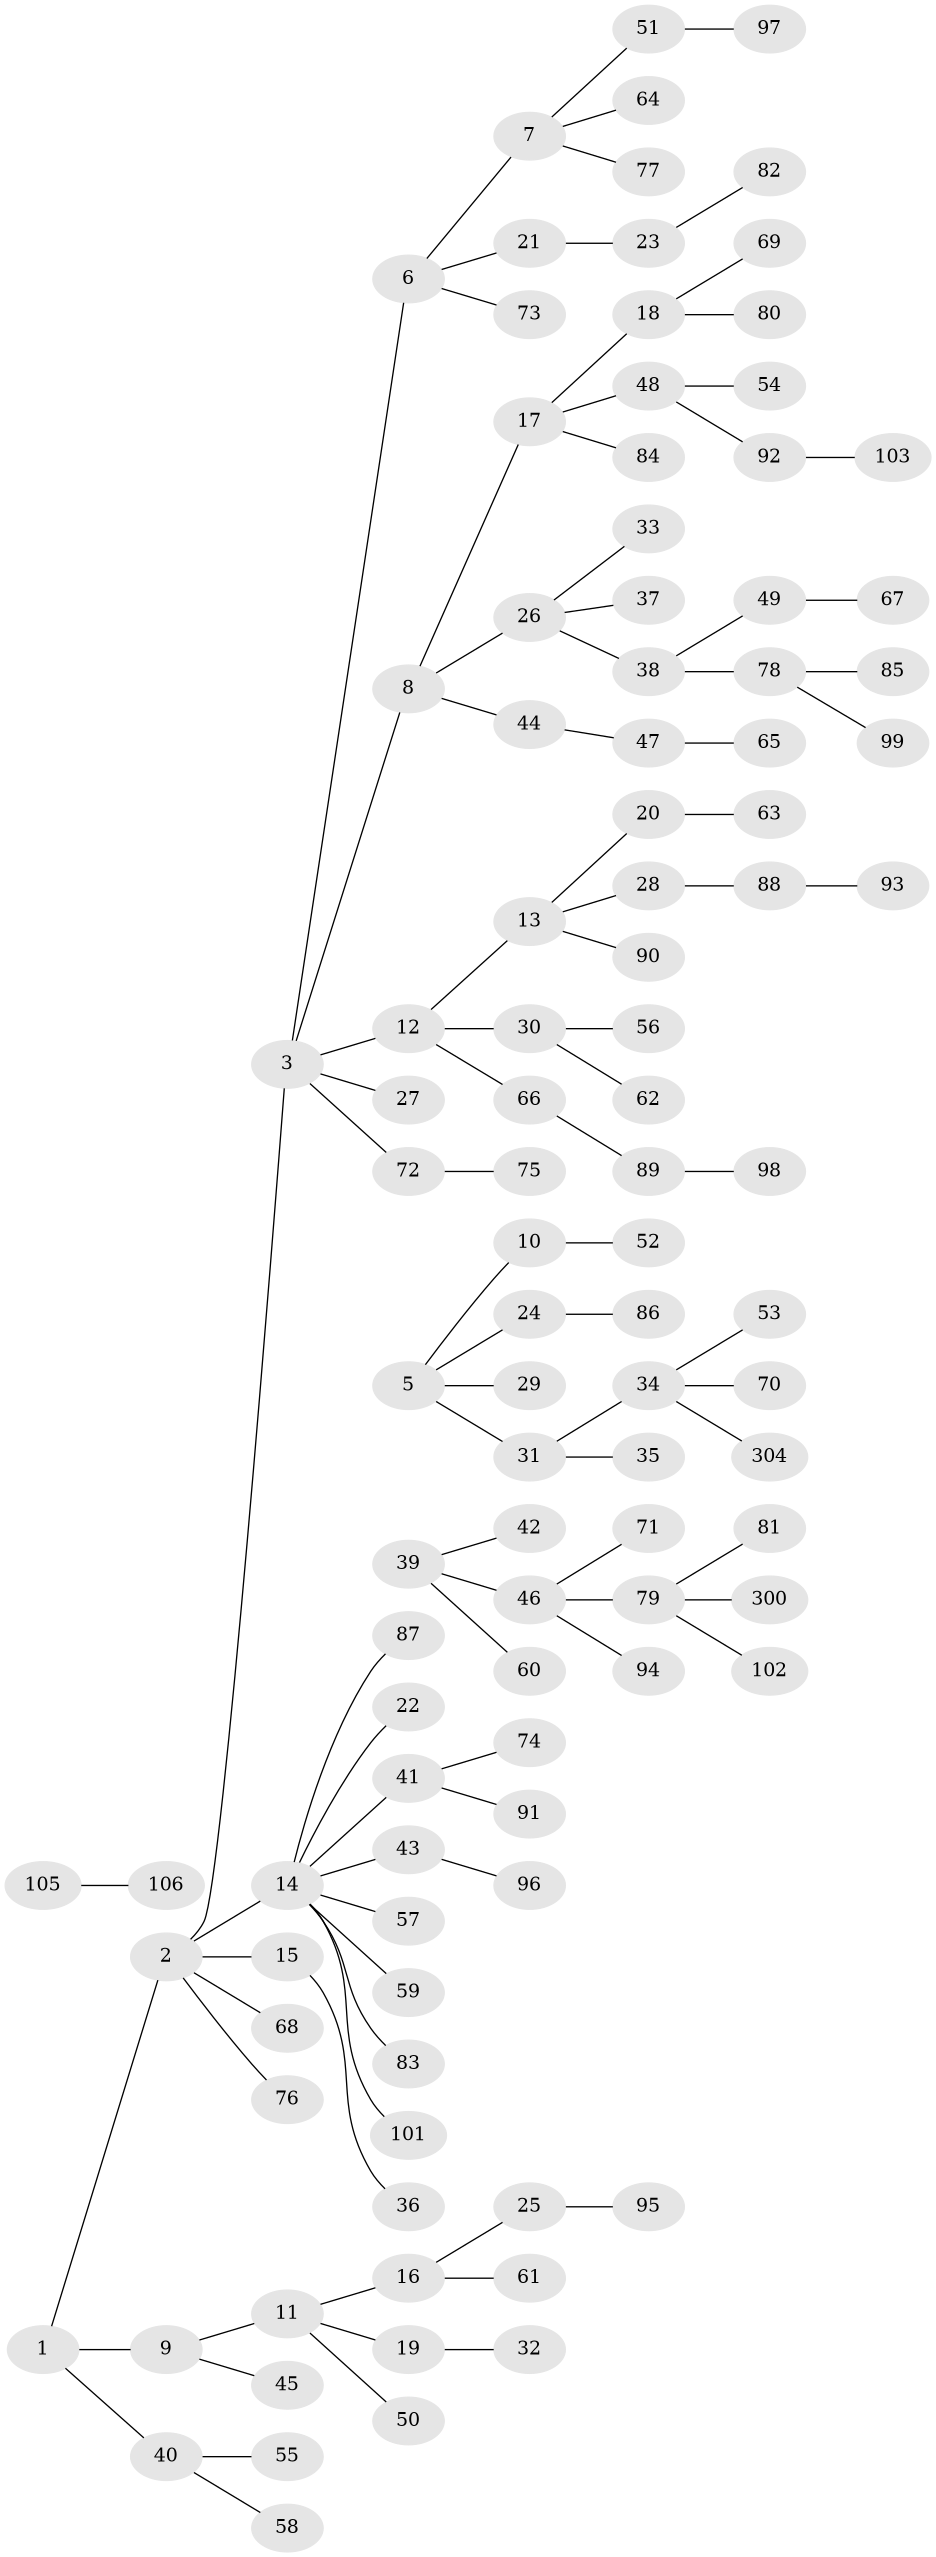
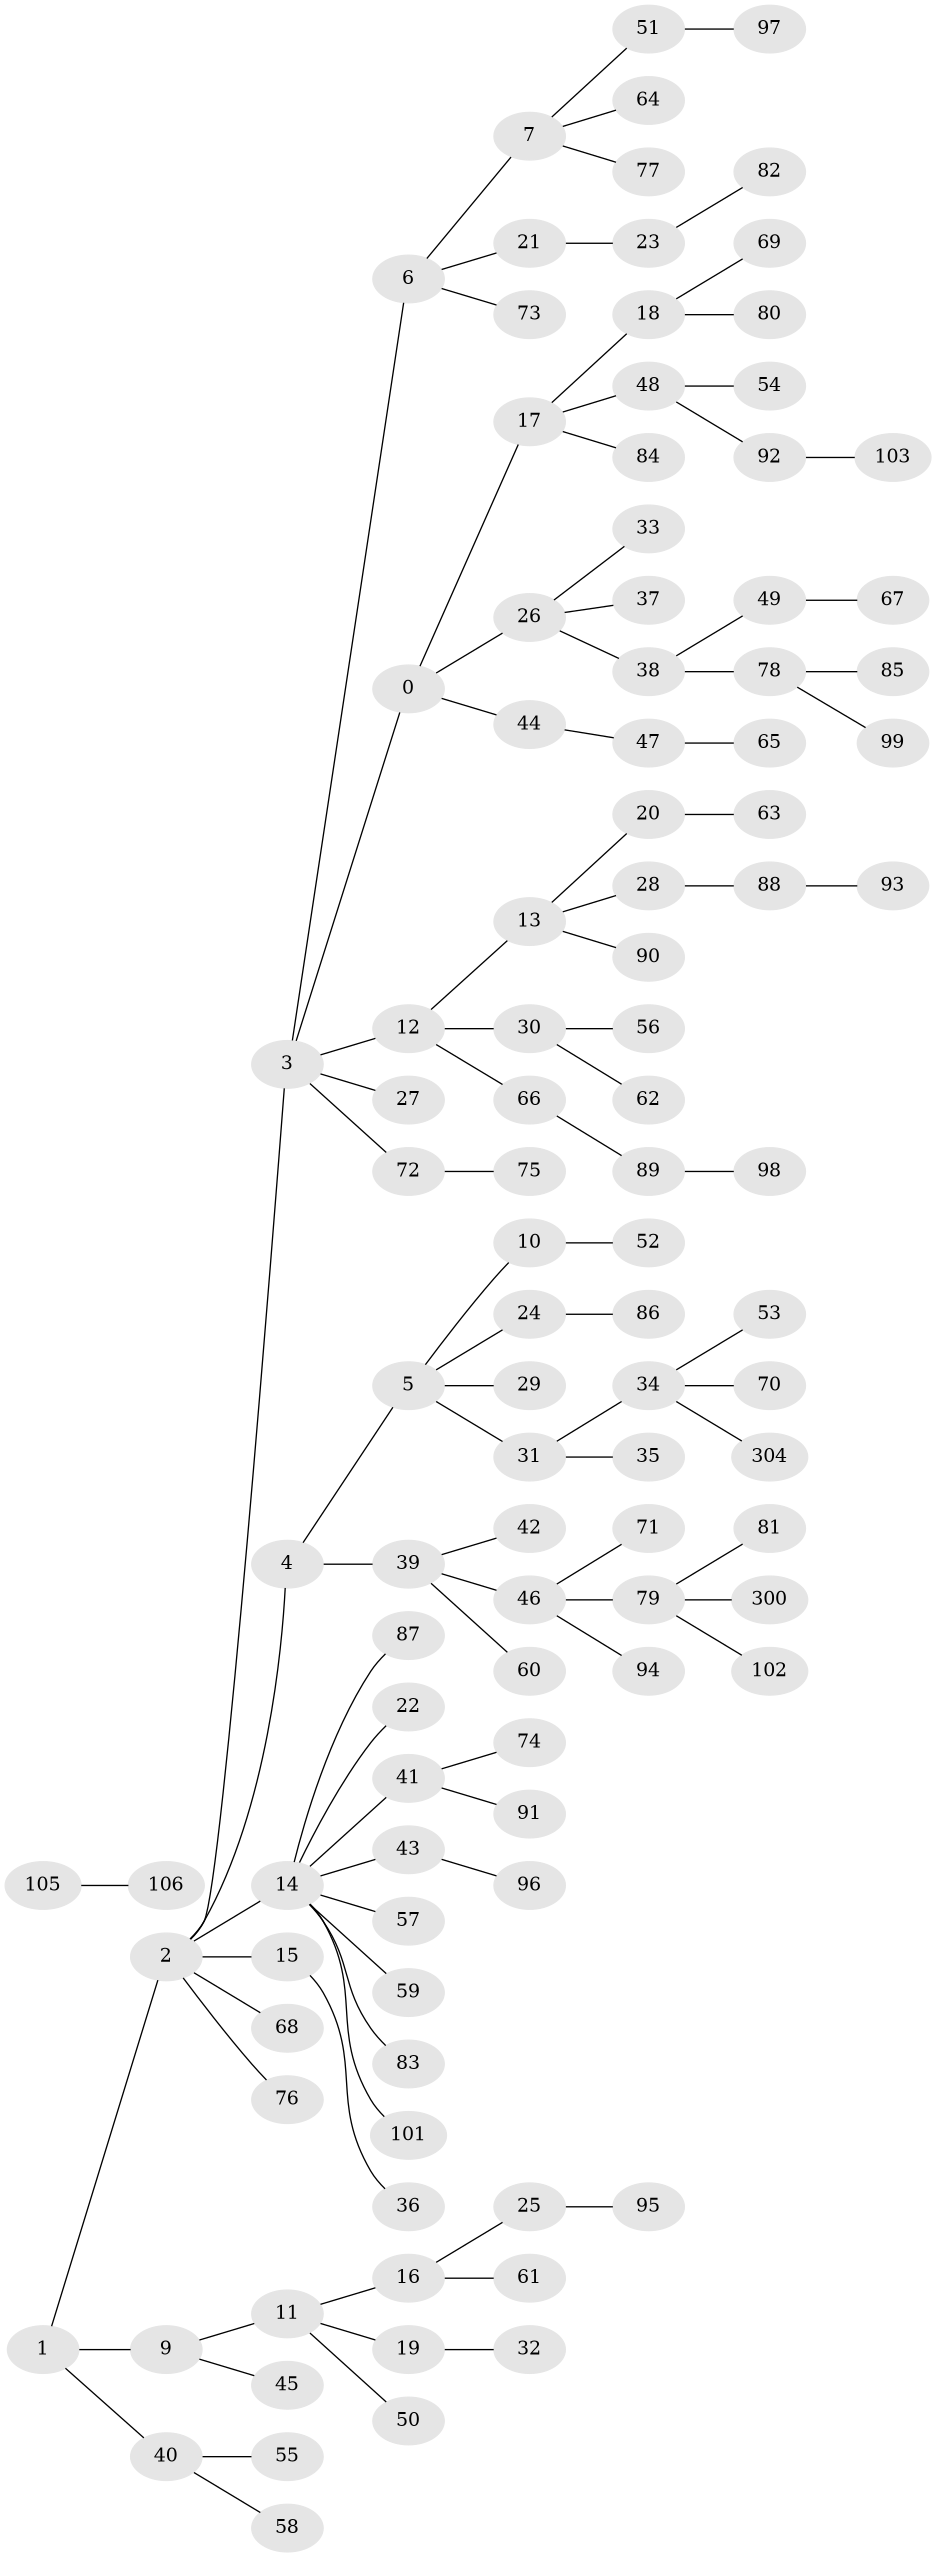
(409, 689) -> (409, 689)
none -> (287, 1564)
